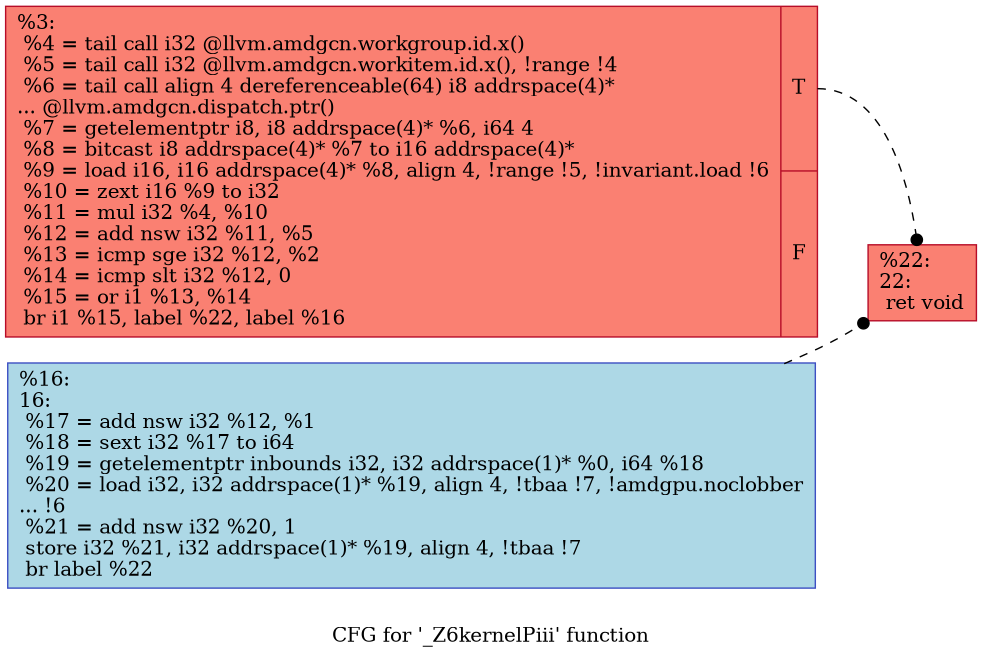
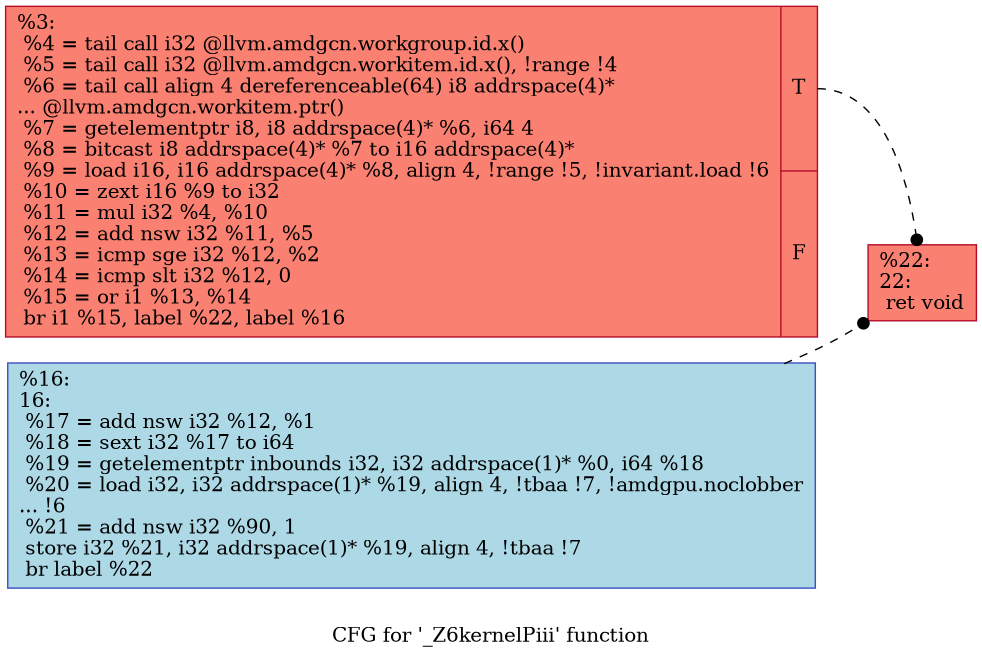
(176, 108) -> (181, 108)
(158, 528) -> (158, 528)
